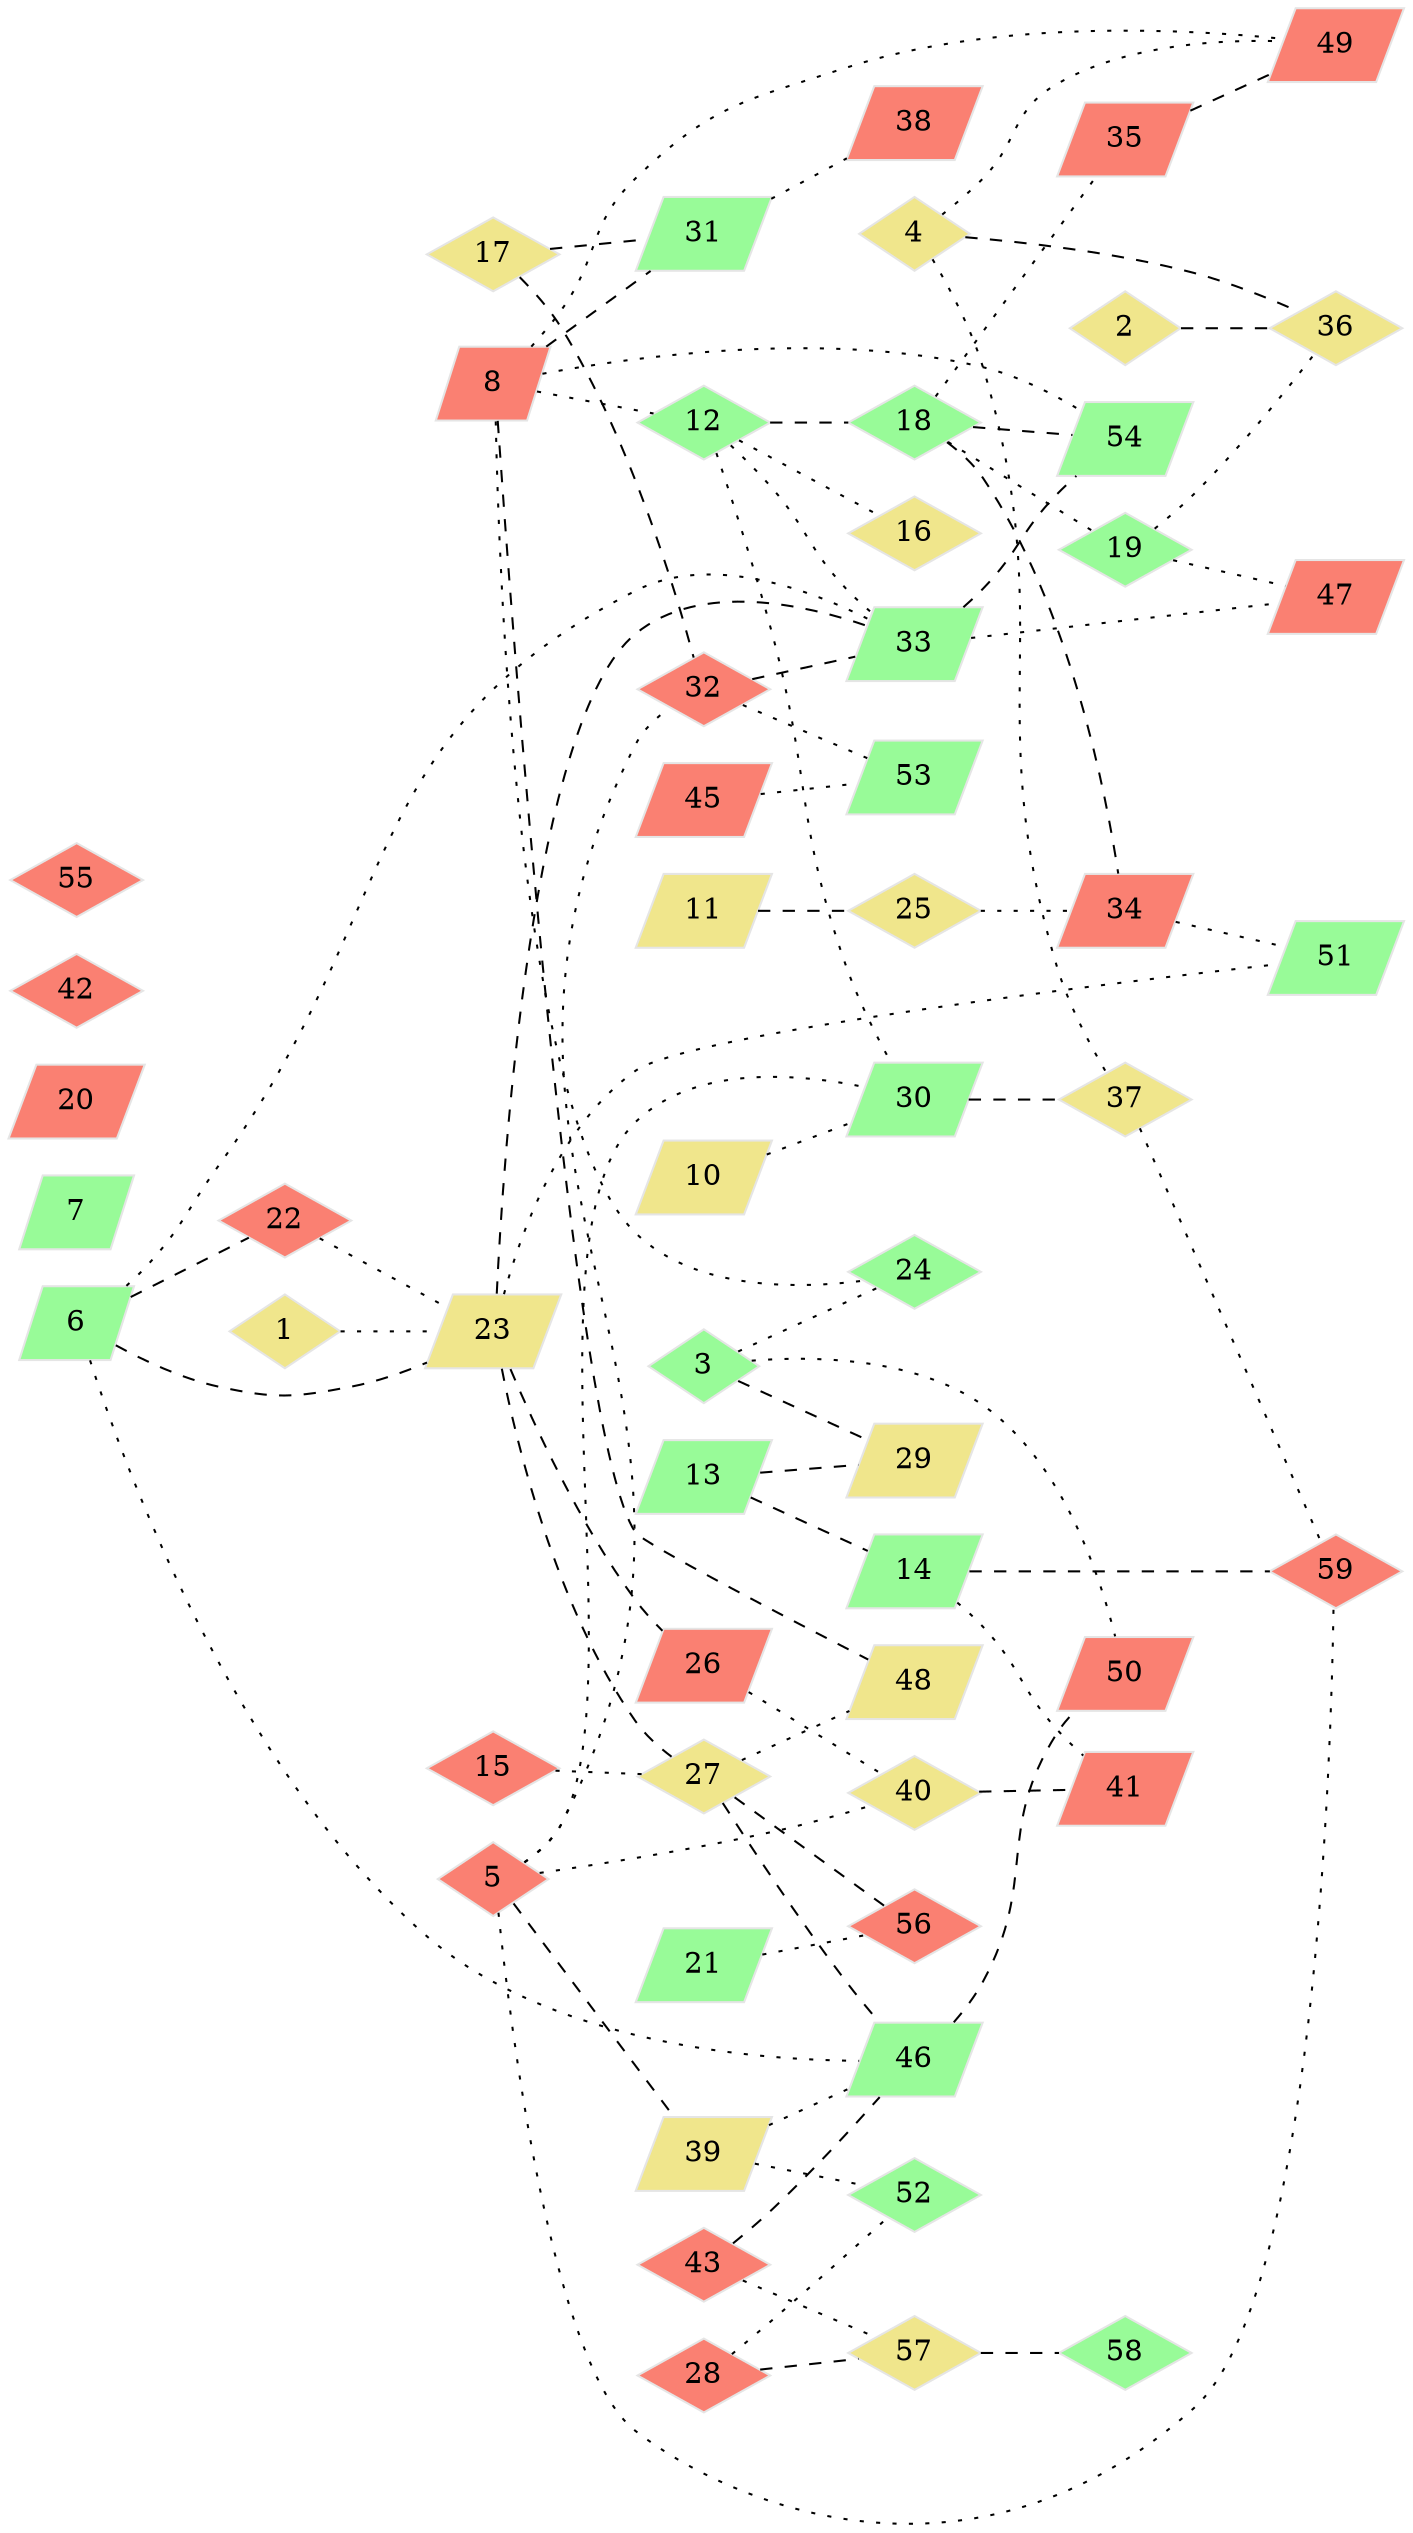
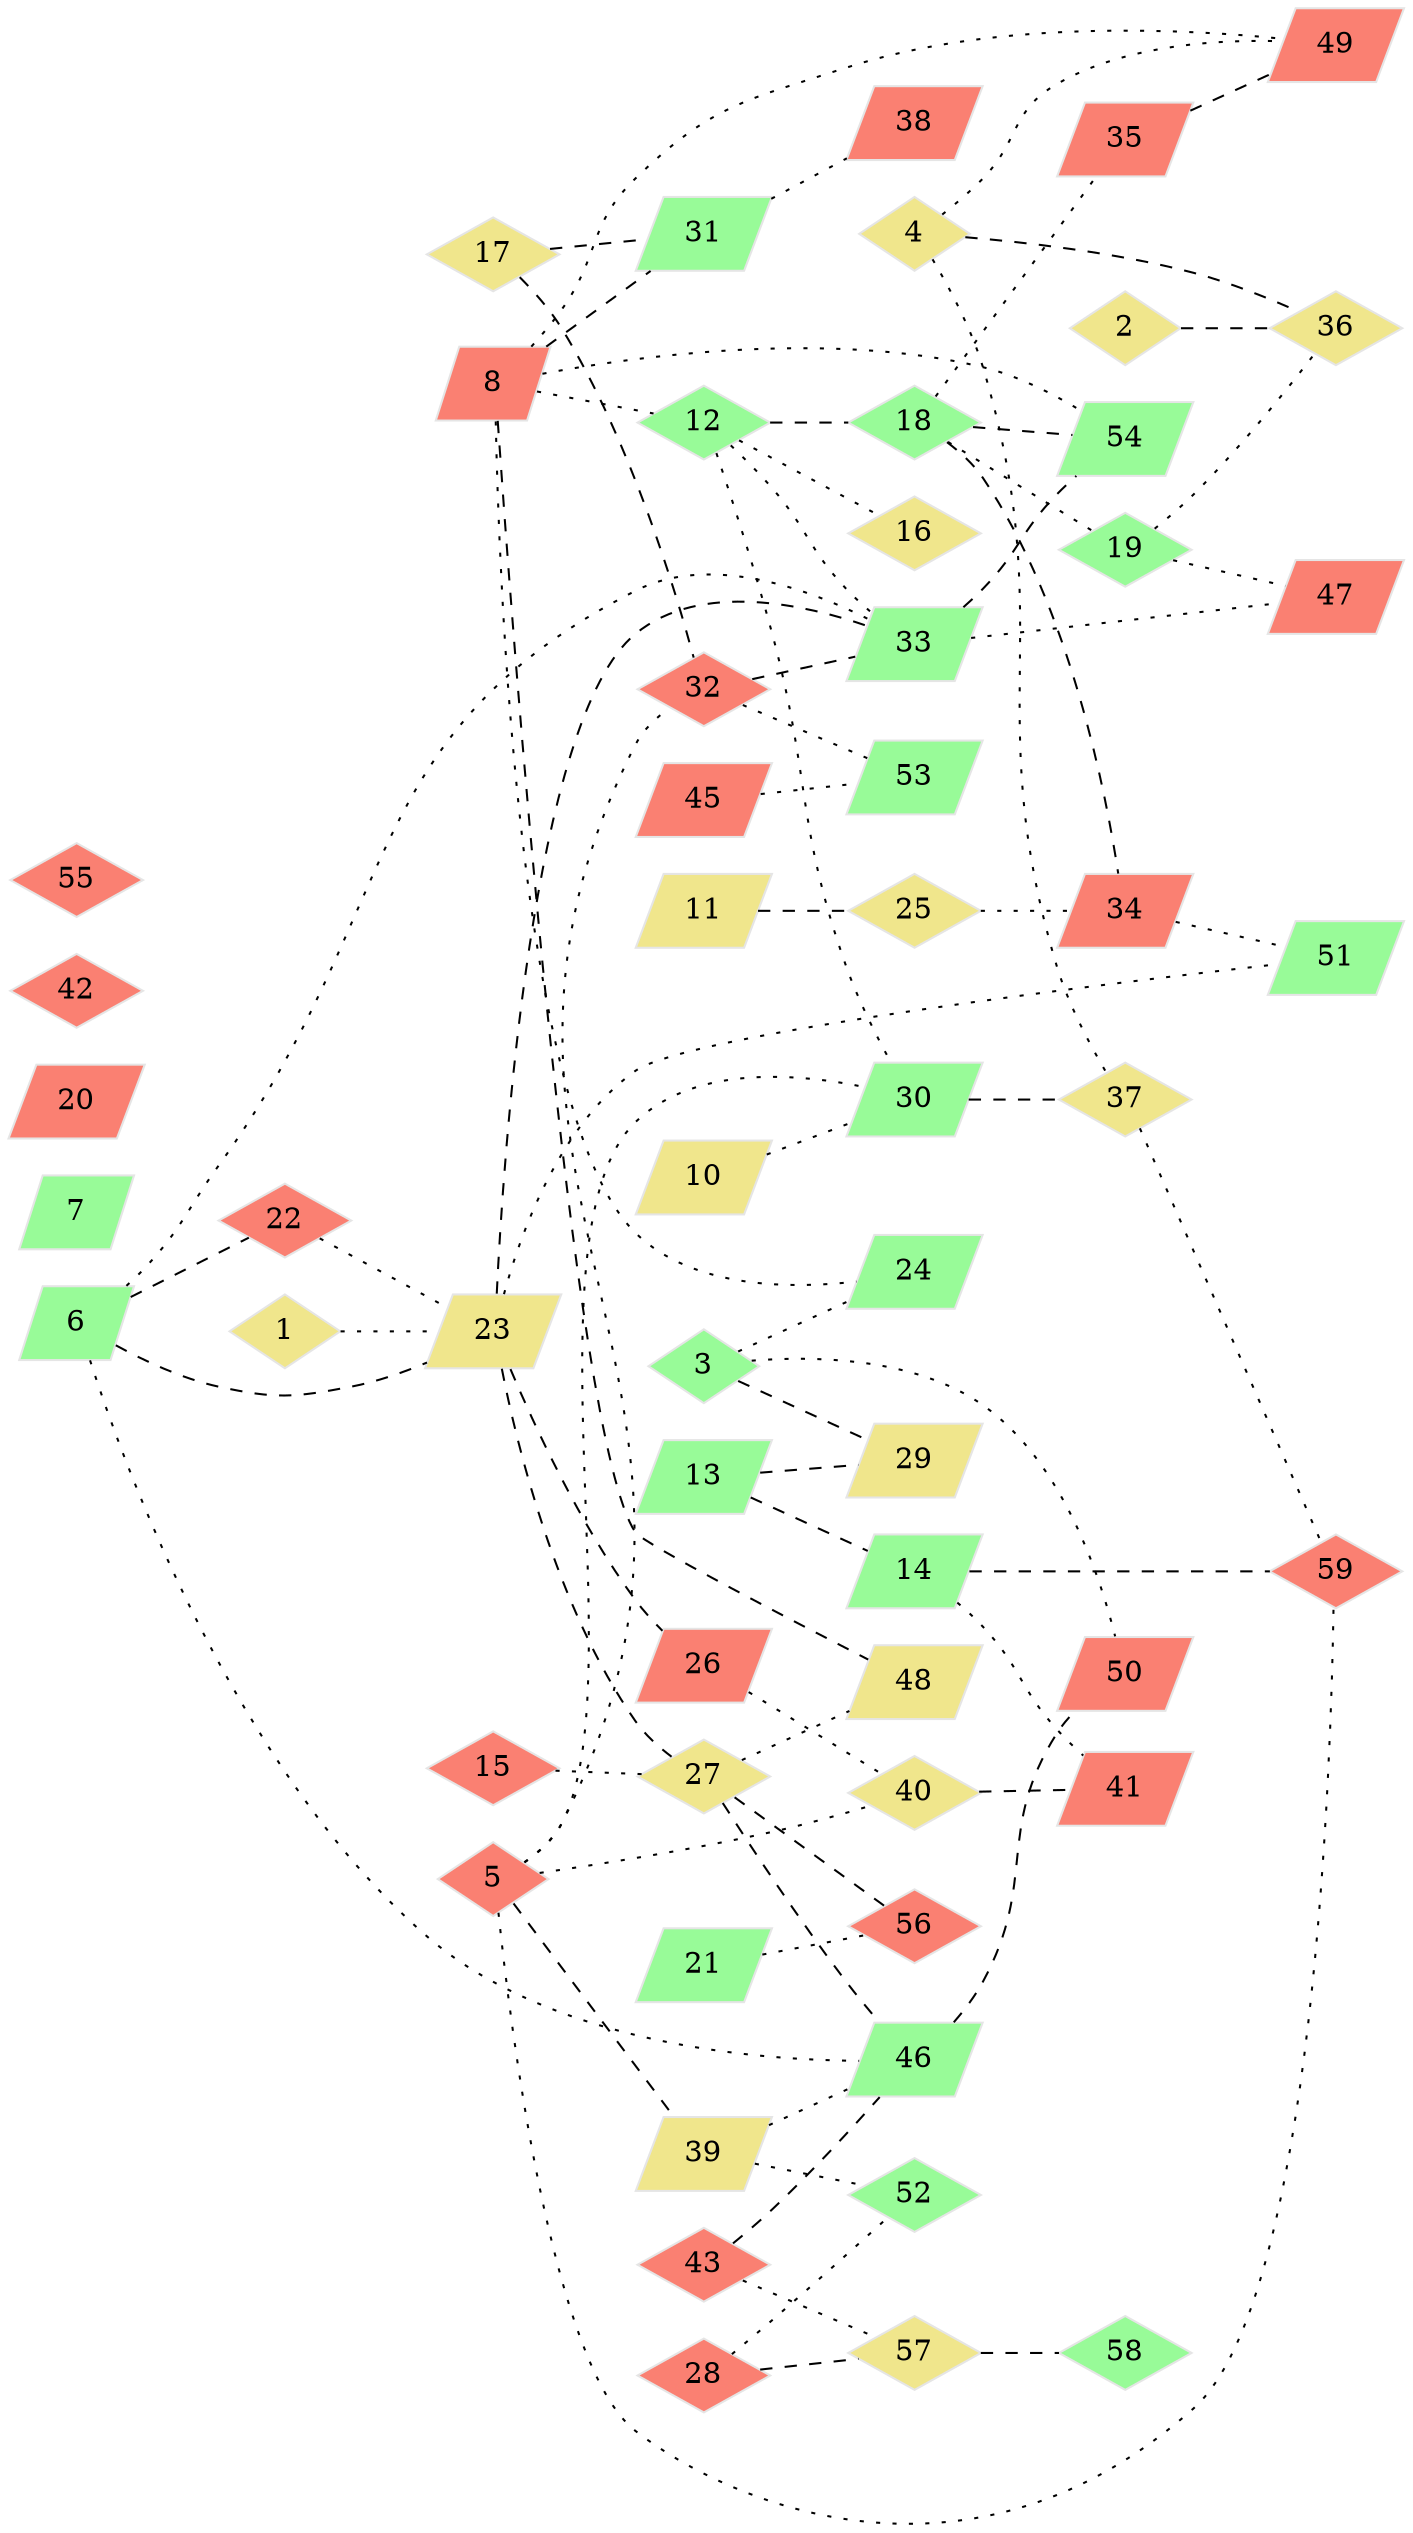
(915, 1272) -> (915, 1272)
